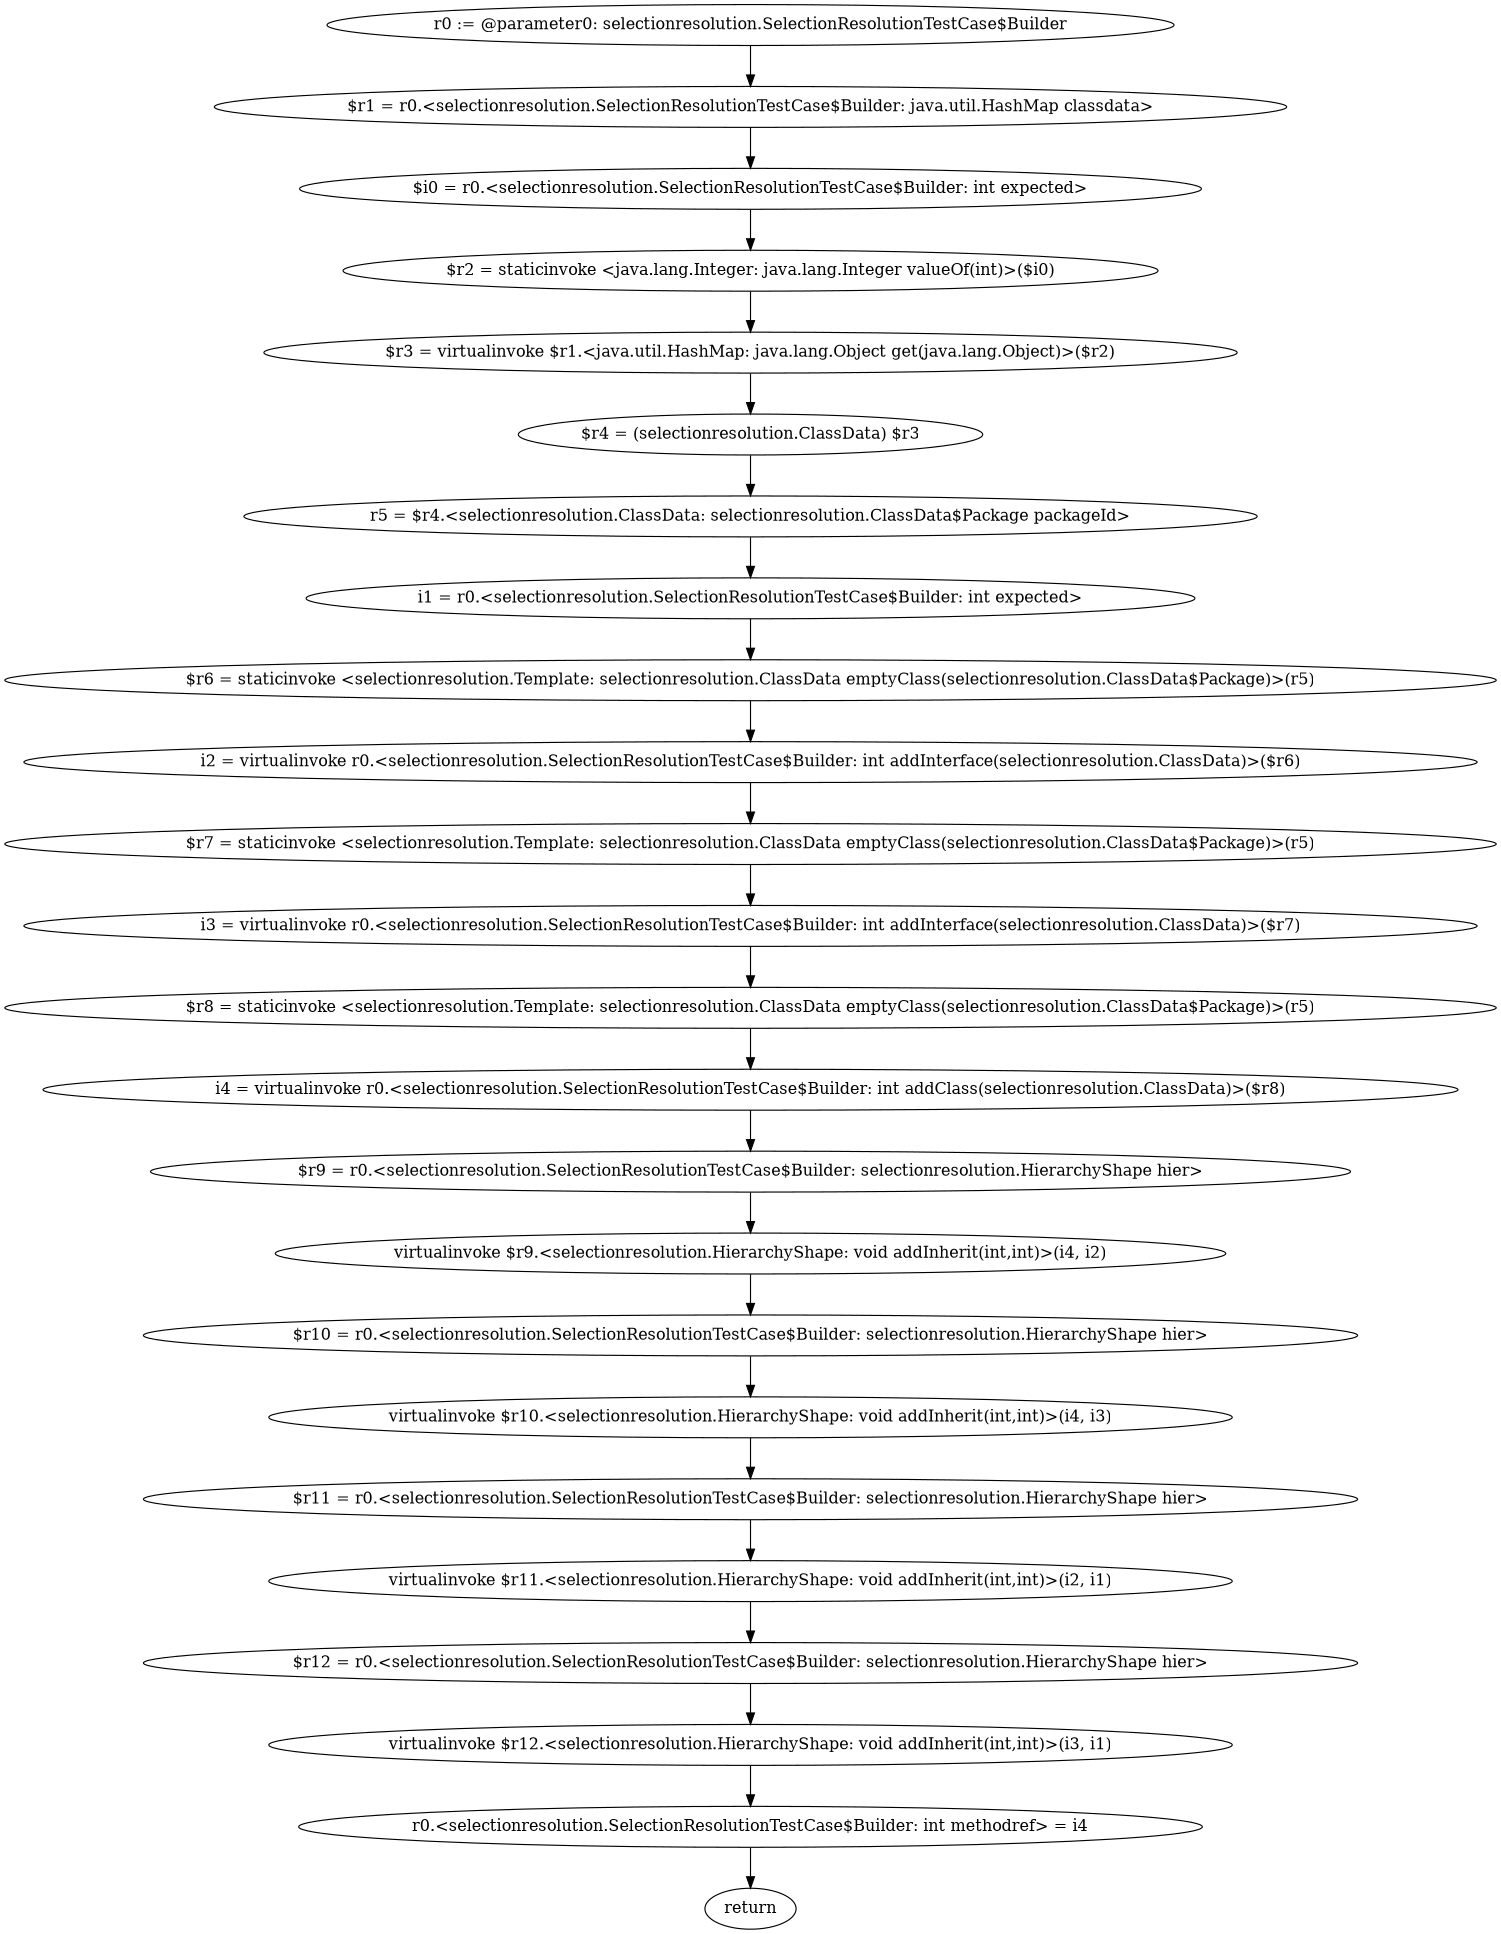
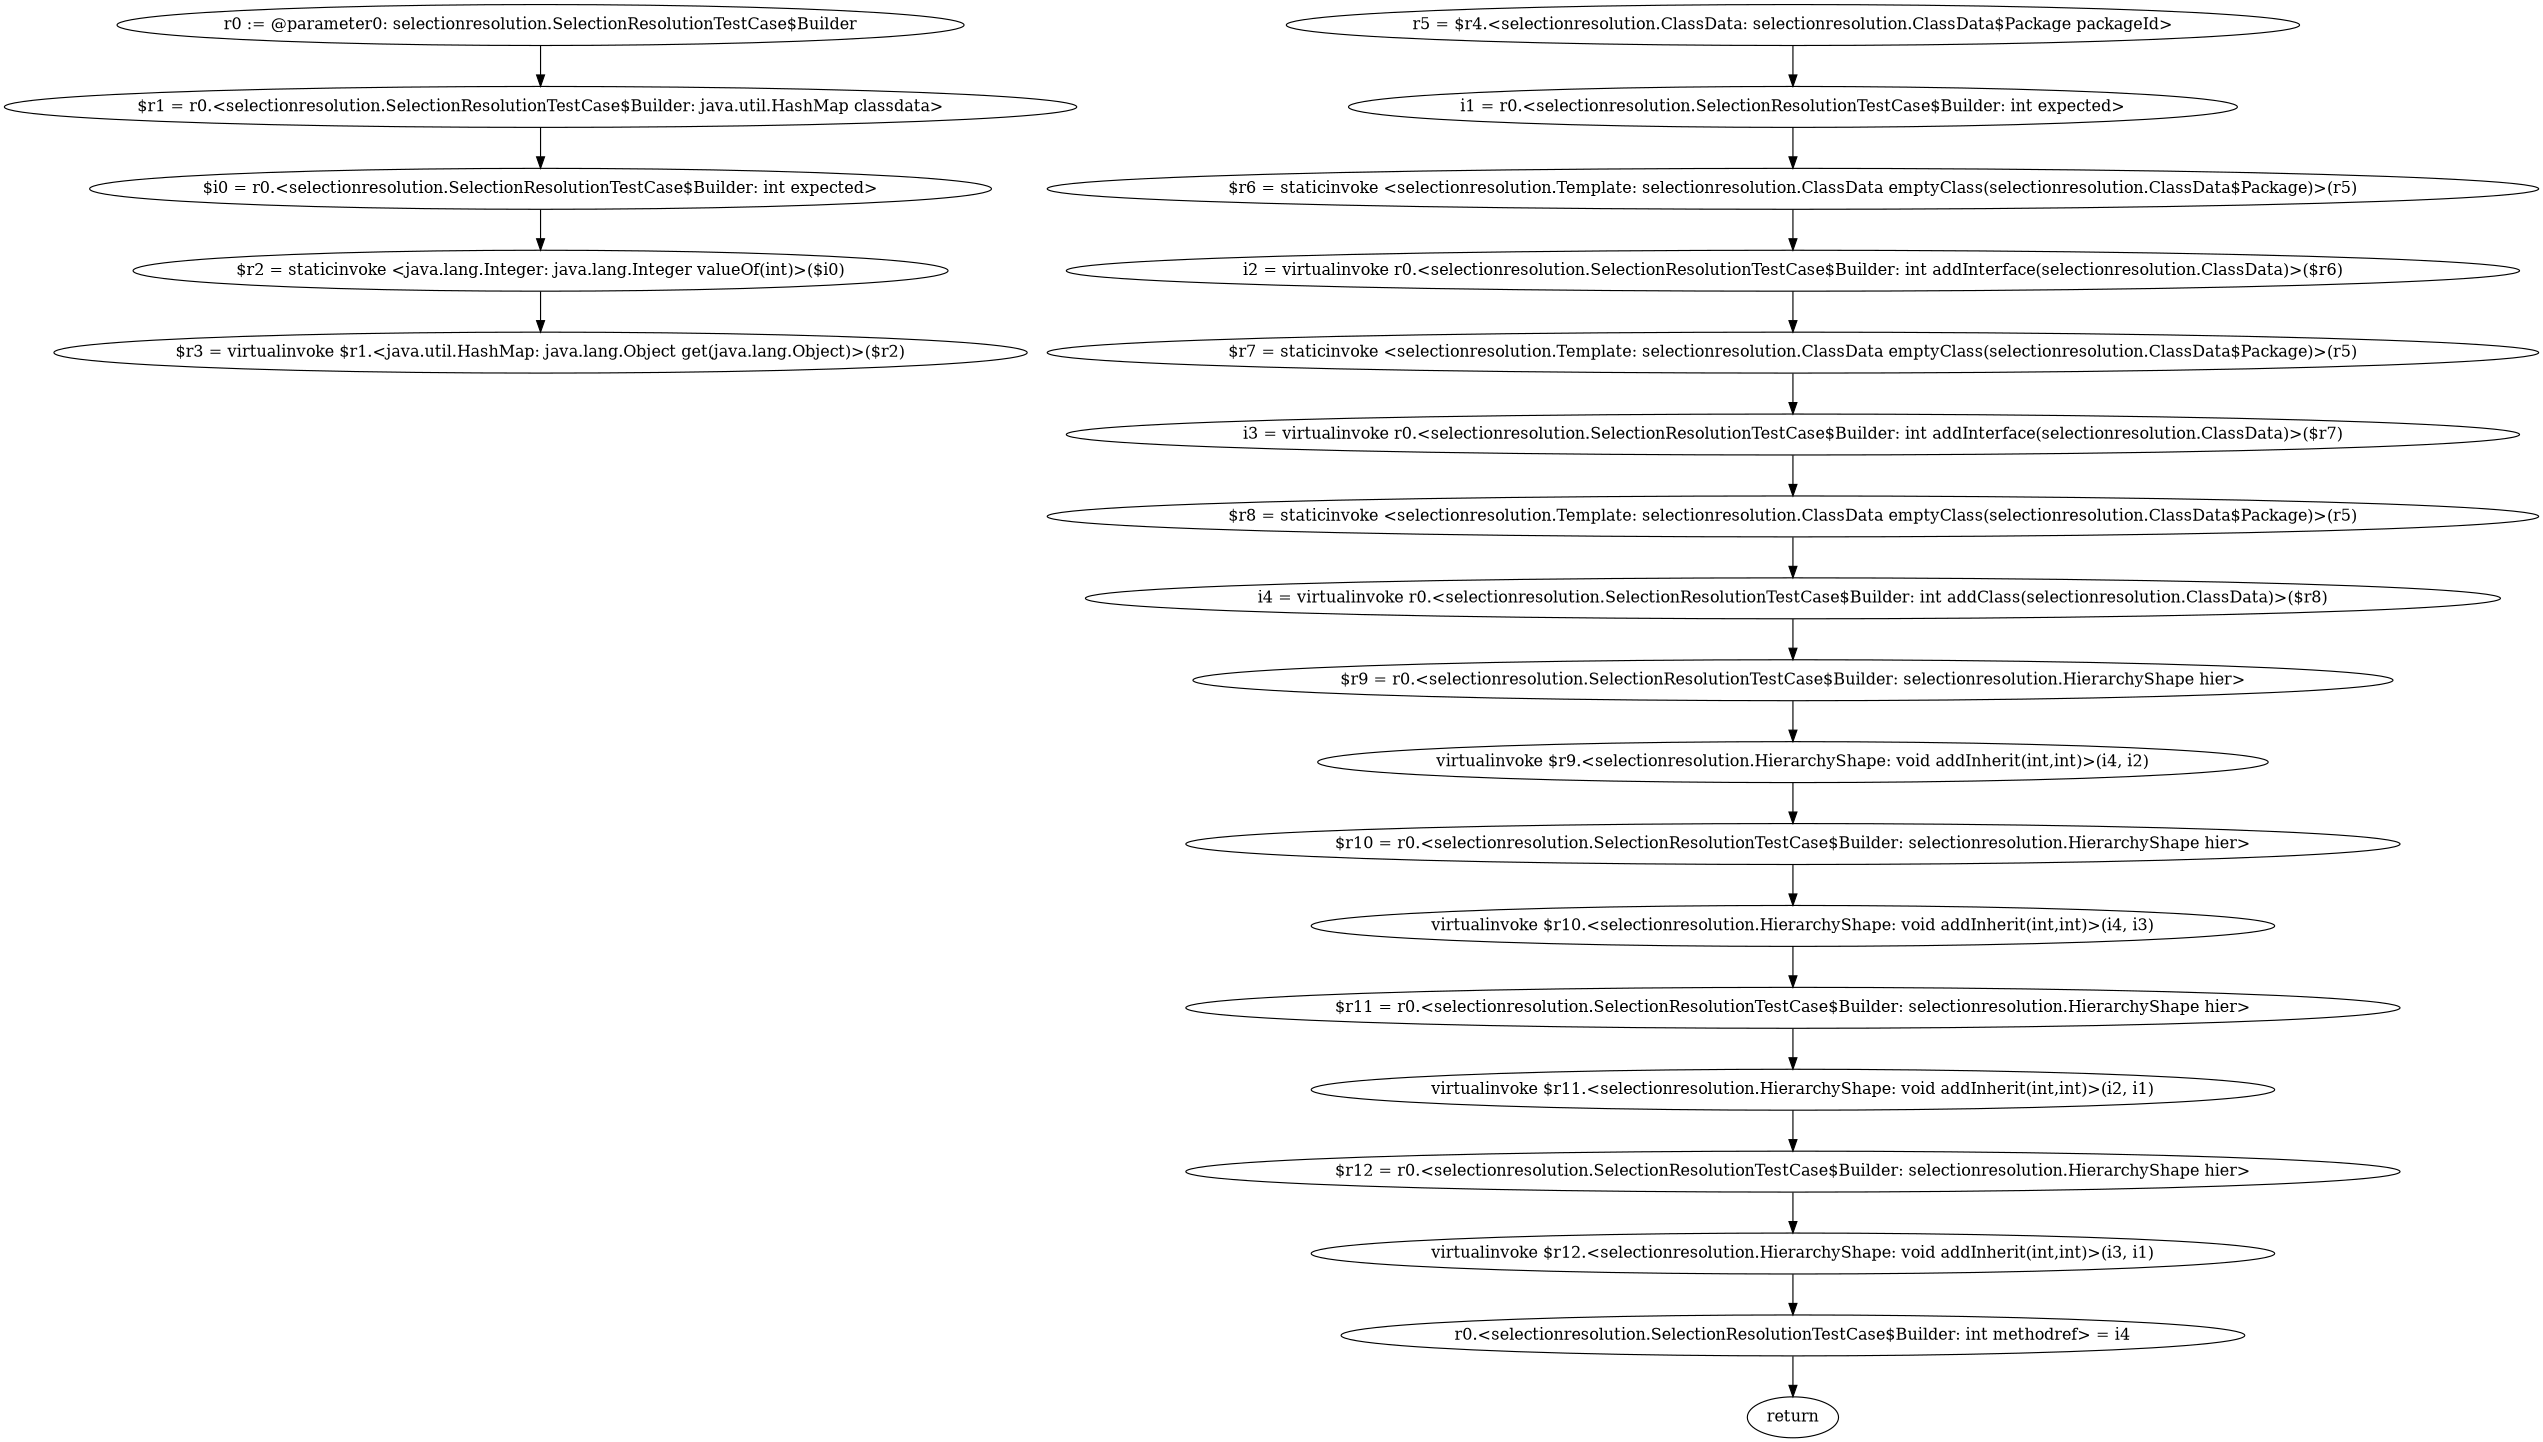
(751, 435) -> none
